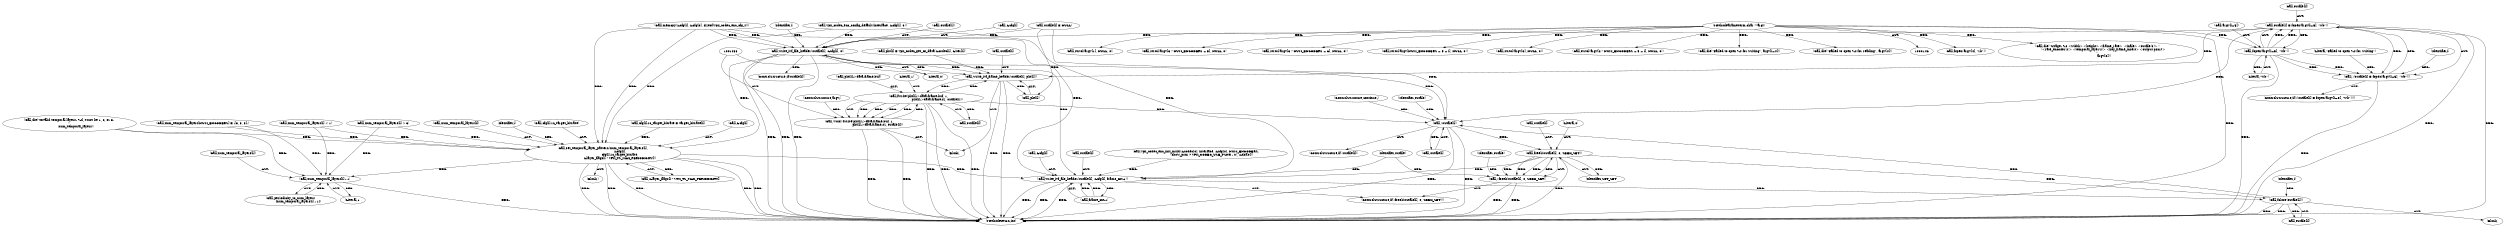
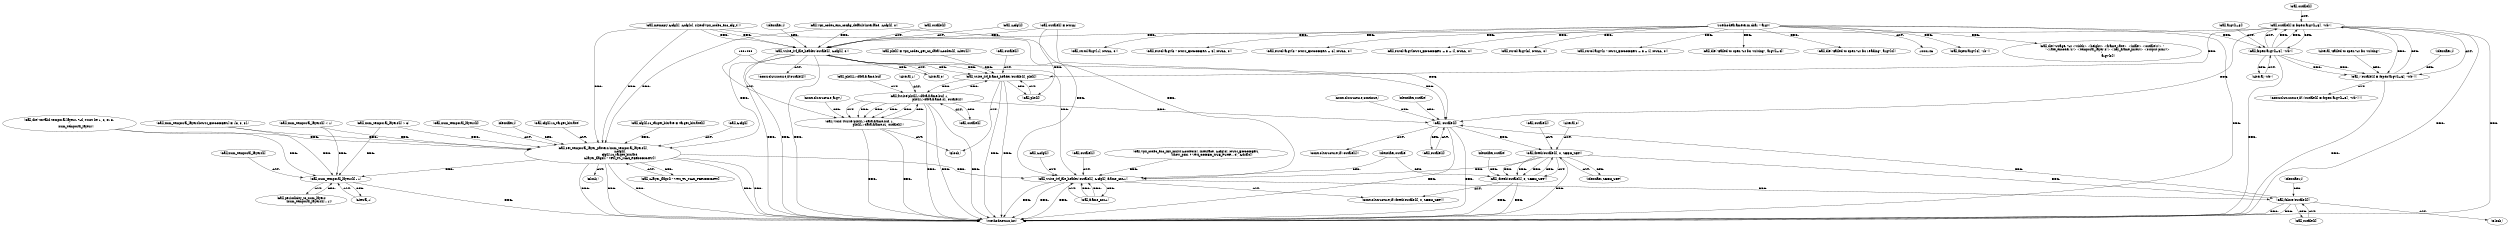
(797, 68) -> (799, 68)
(1602, 179) -> (1604, 179)
